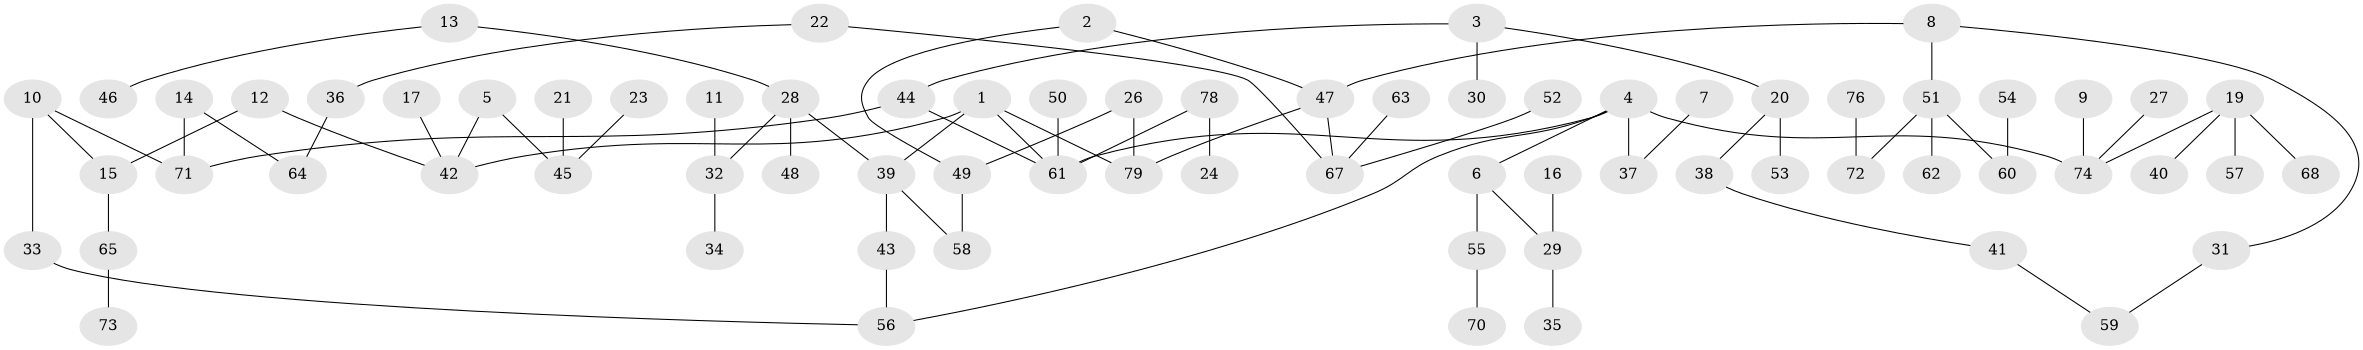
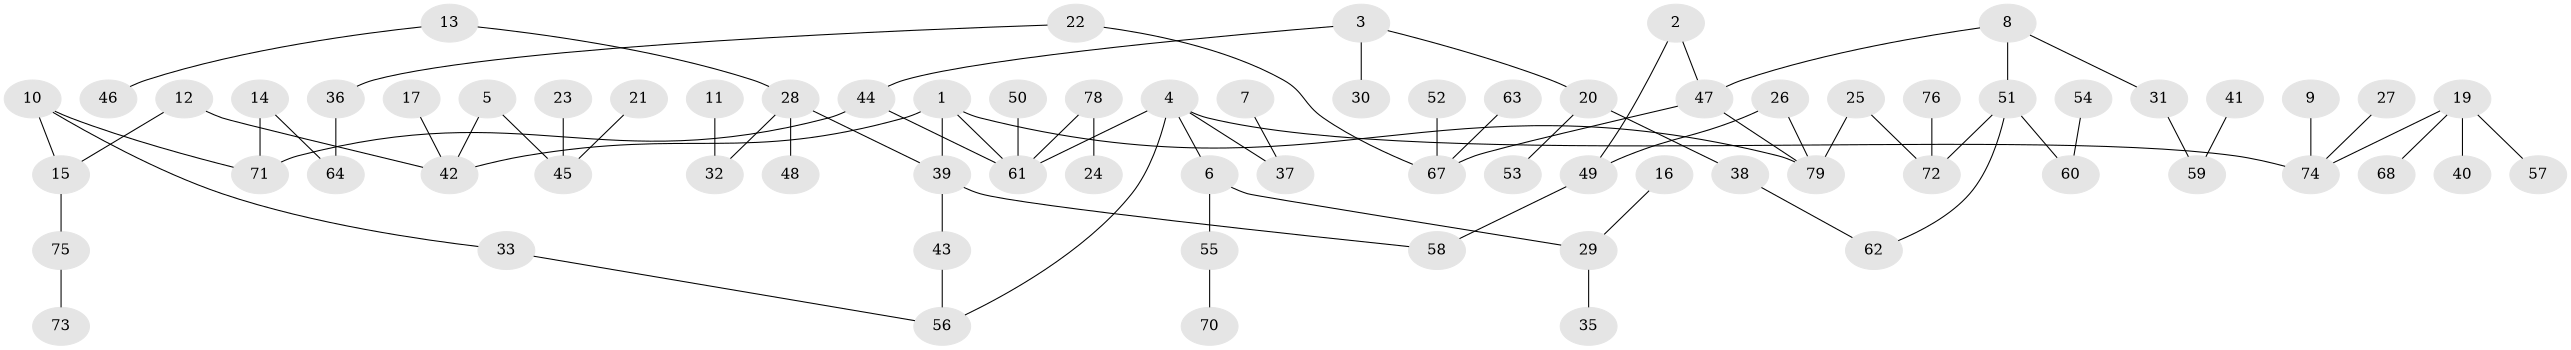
none -> (1856, 99)
(1847, 222) -> (1807, 213)
(108, 251) -> (61, 251)
(715, 251) -> none
